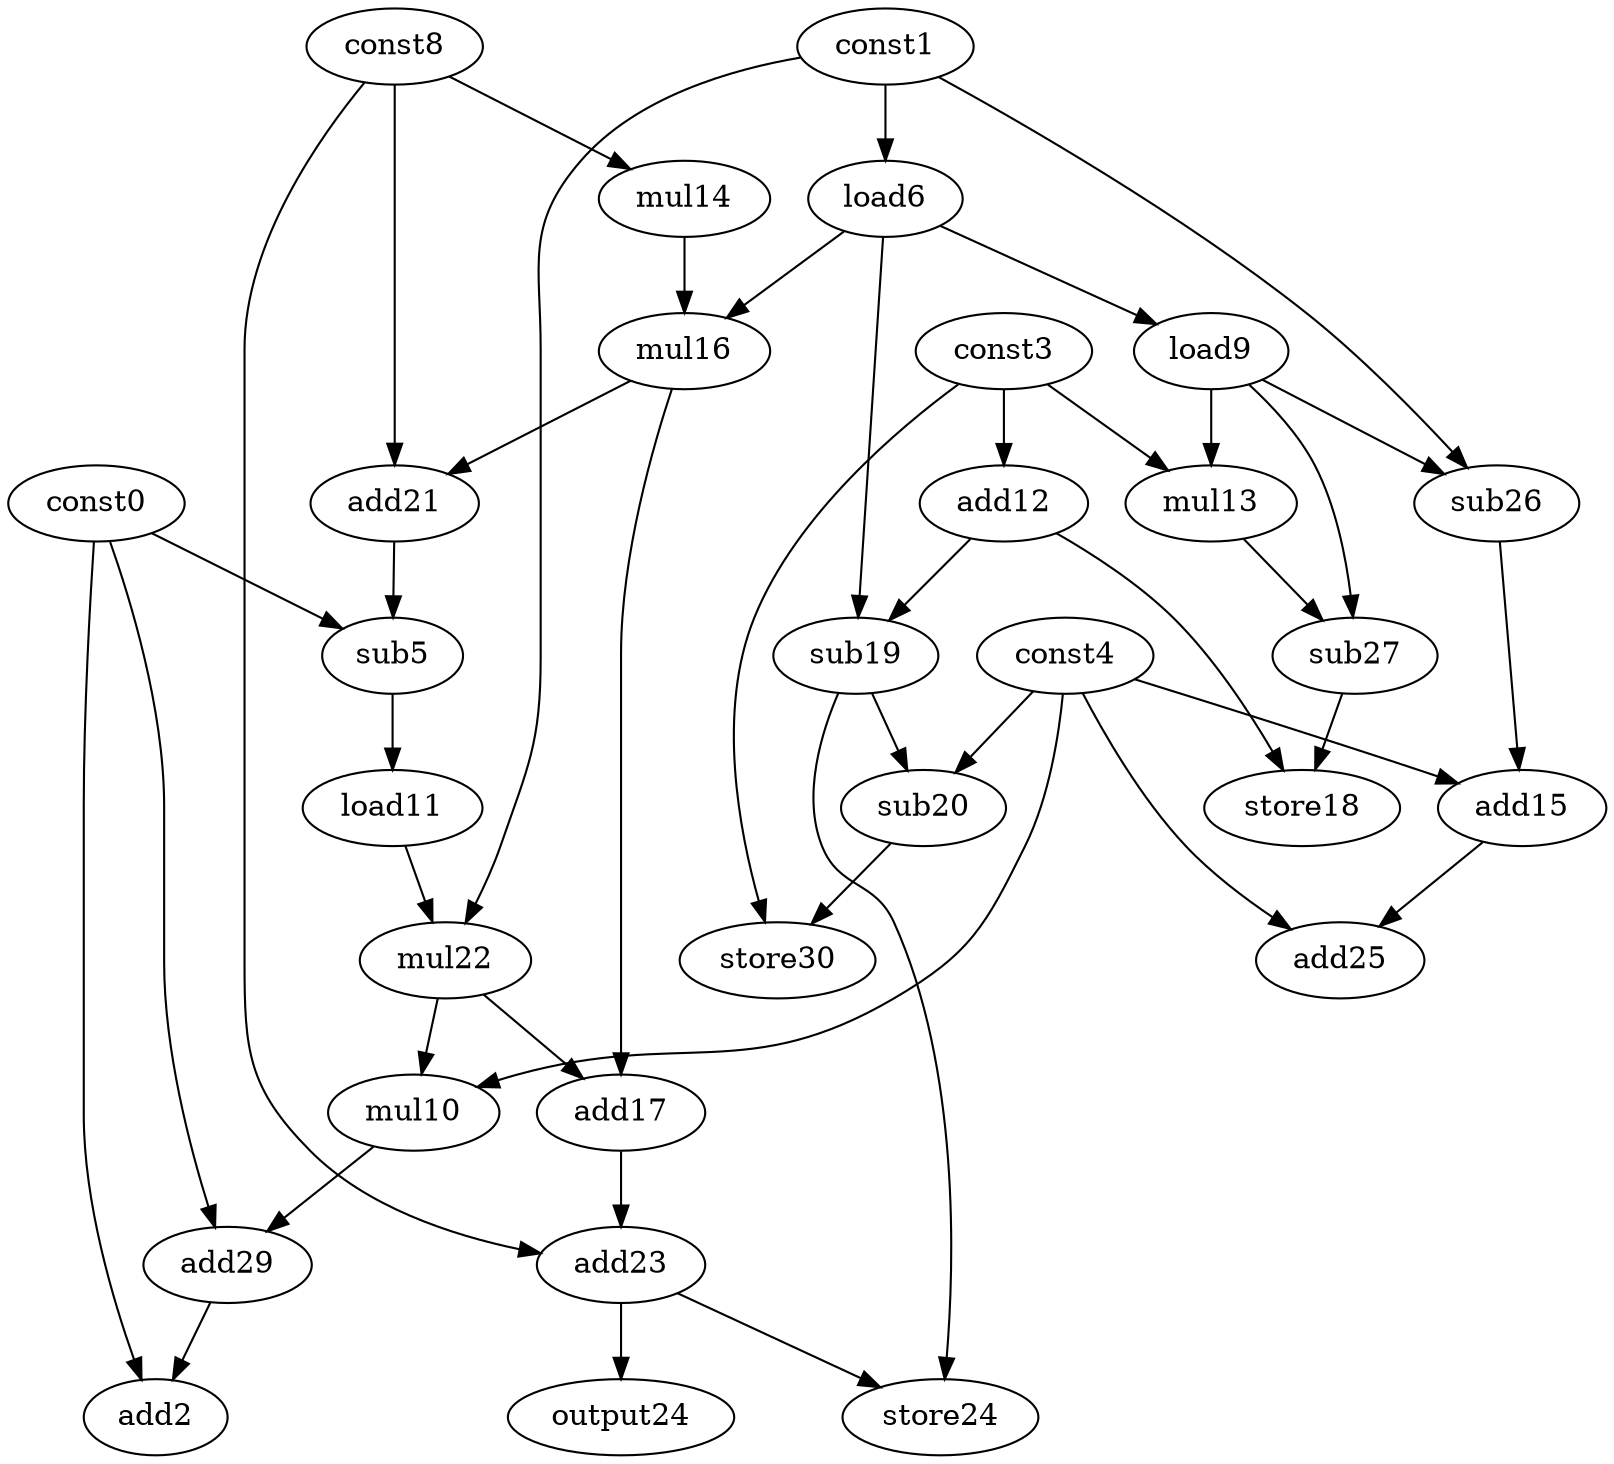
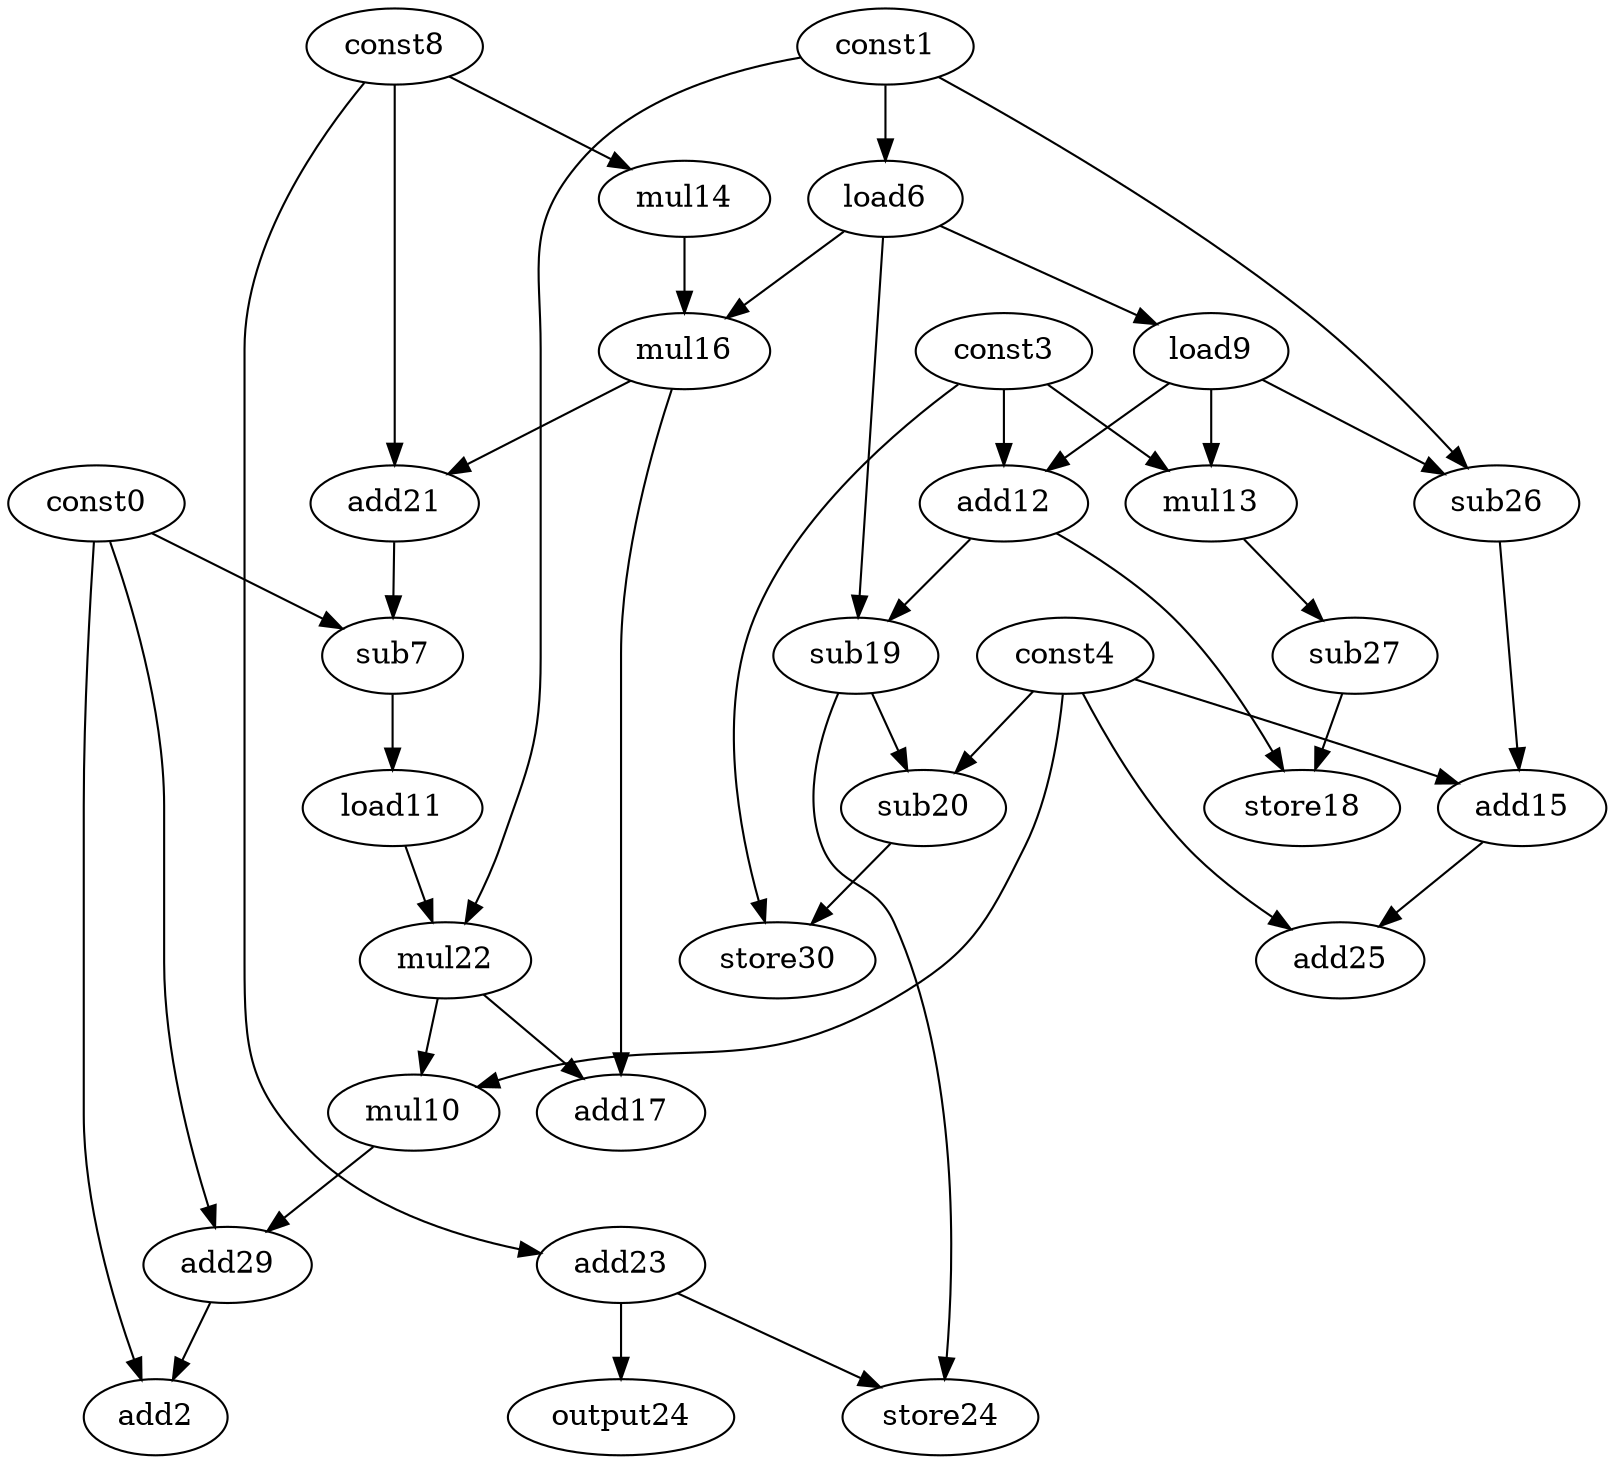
(1322, 480) -> (1120, 419)
(393, 656) -> (393, 656)
(621, 1178) -> none
